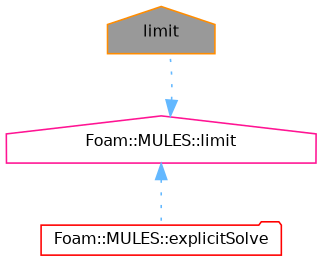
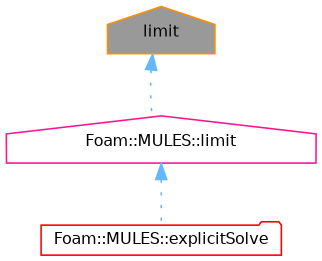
(172, 77) -> (151, 93)
